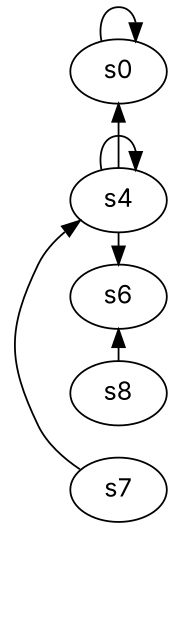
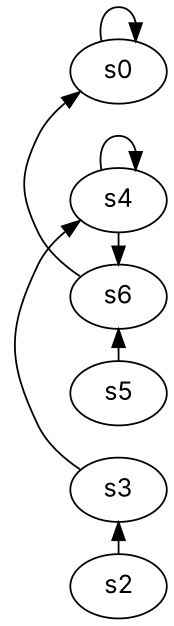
(119, 147) -> (25, 193)
(119, 393) -> (119, 393)
(119, 490) -> (119, 490)
none -> (119, 586)
